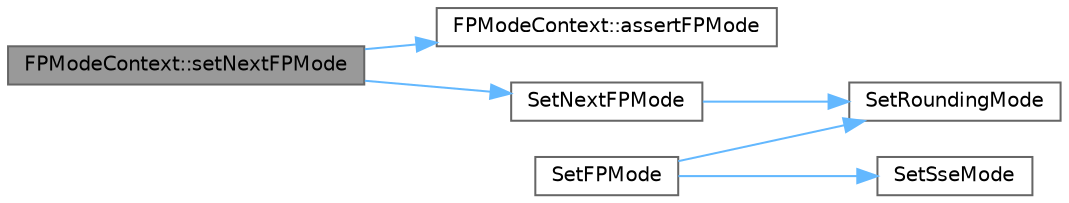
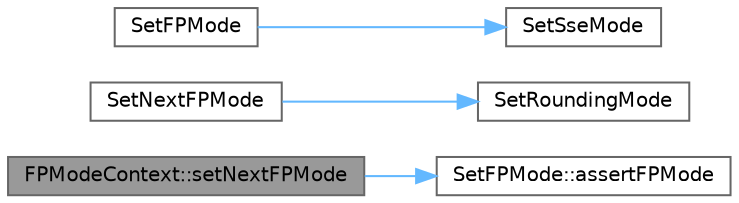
(607, 27) -> (584, 176)
(428, 86) -> none
(761, 143) -> none
